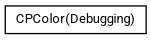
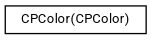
(76, 20) -> (76, 20)
